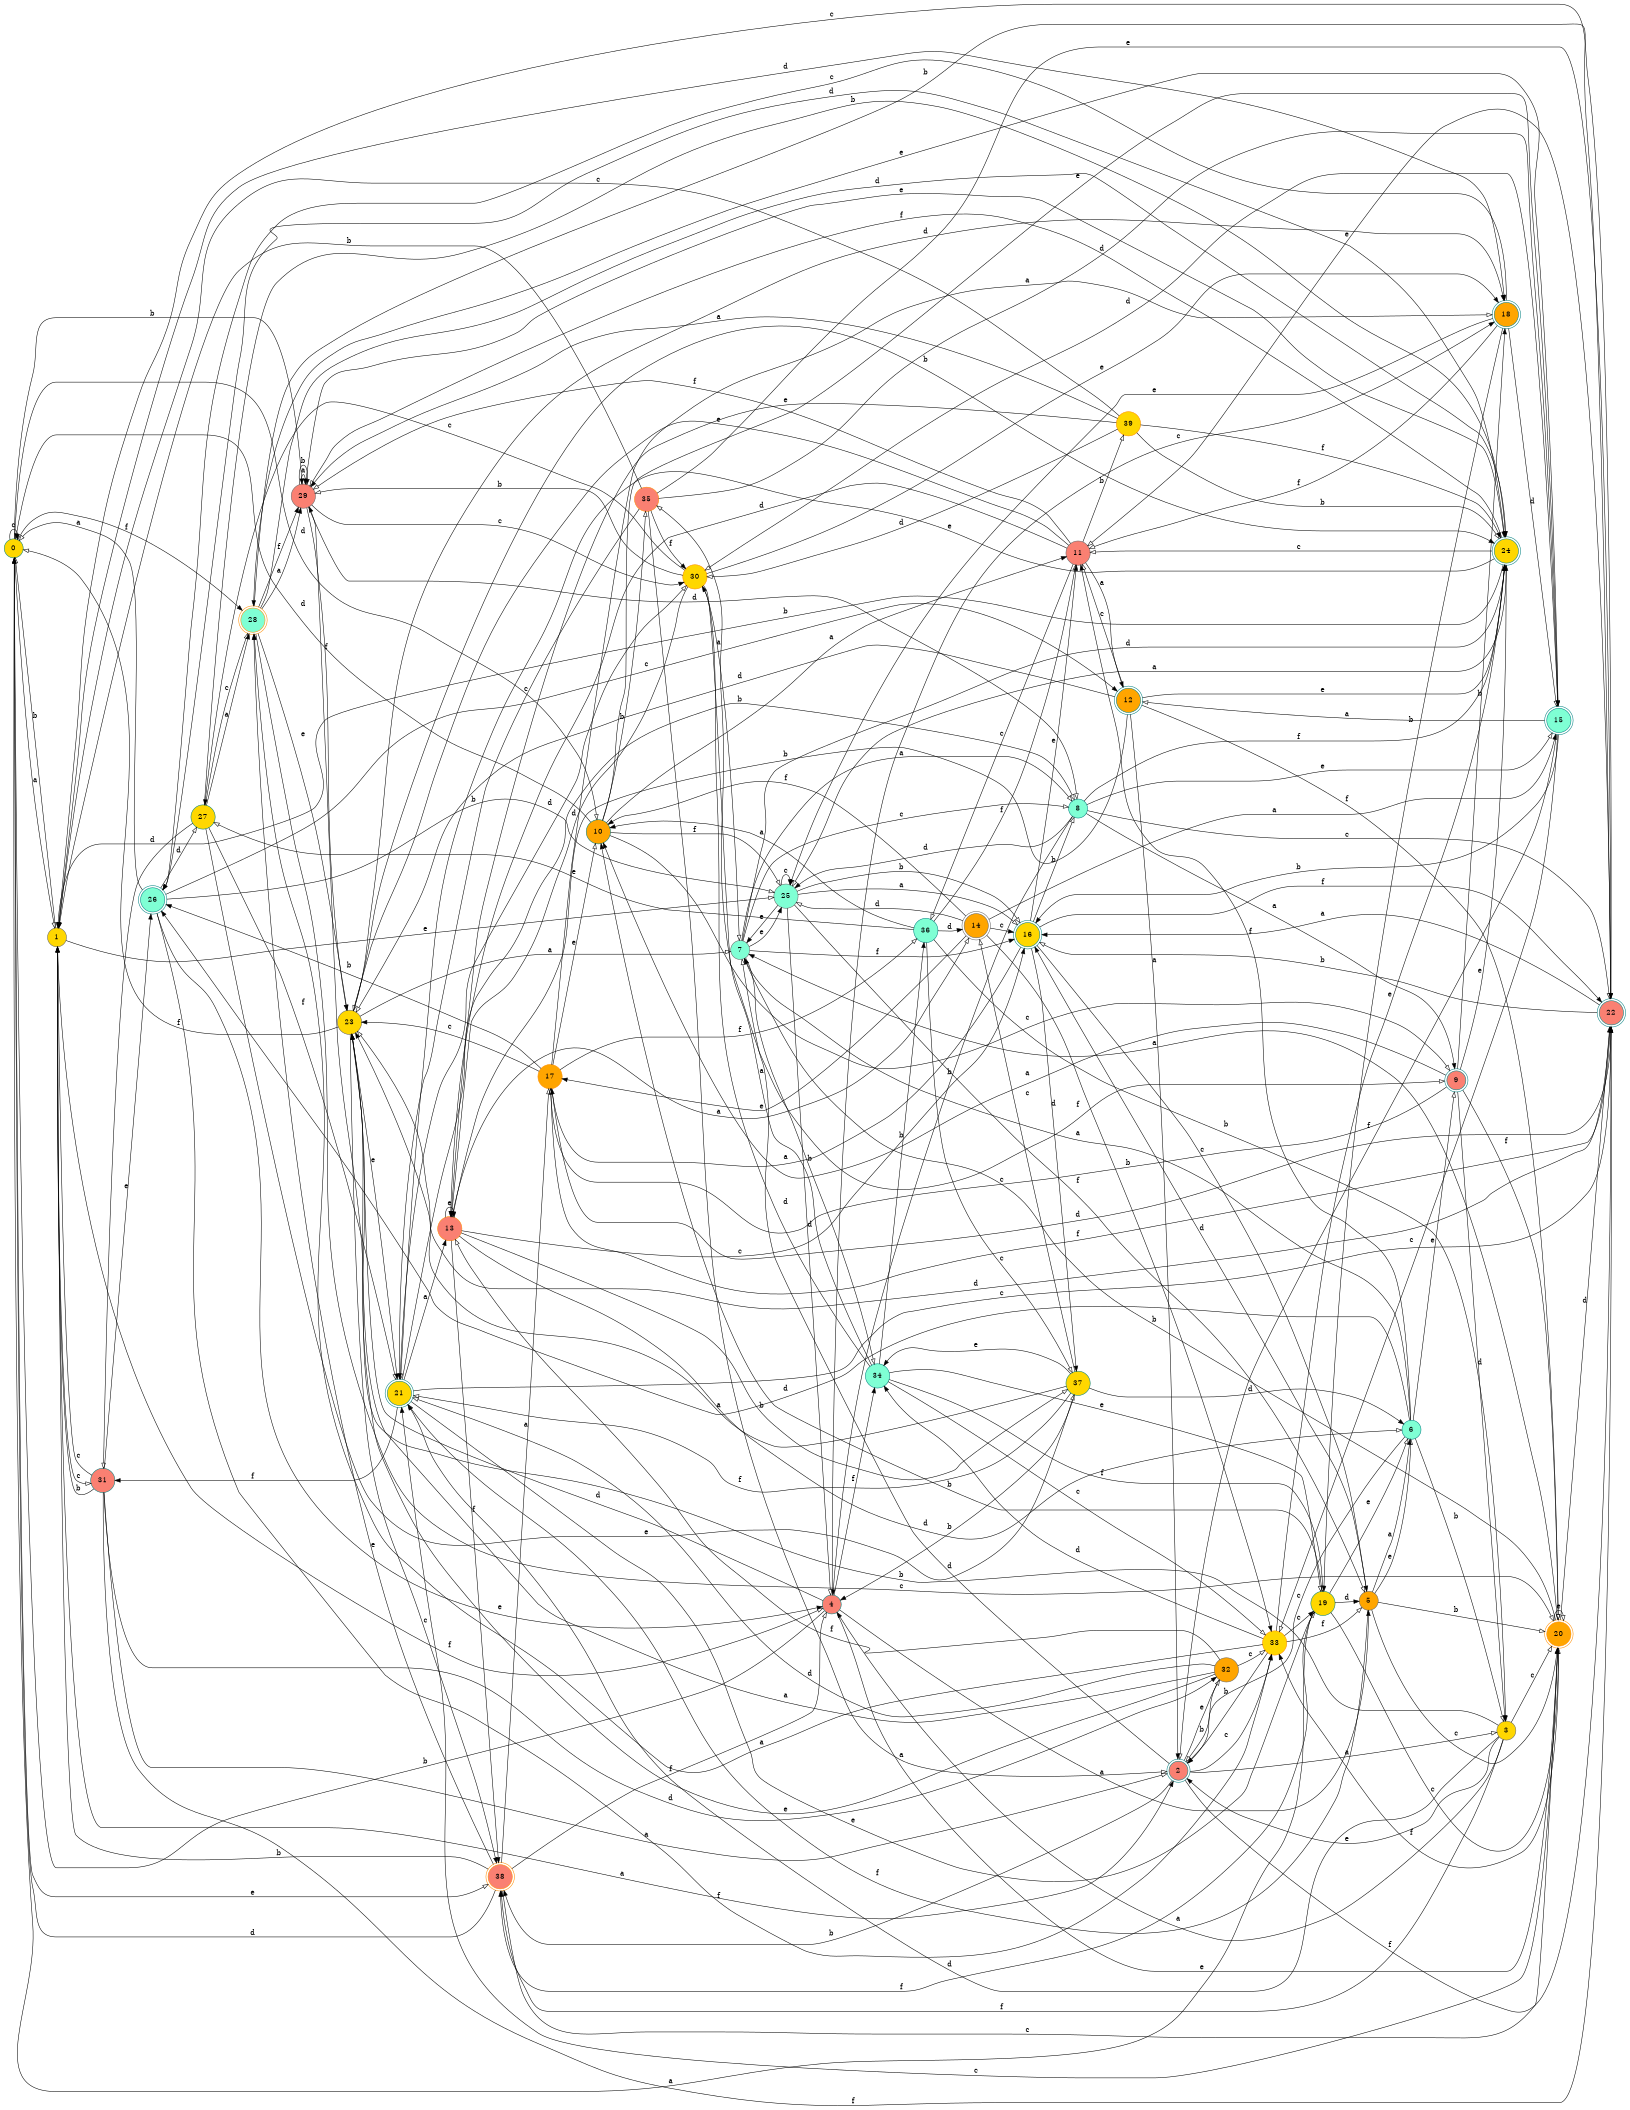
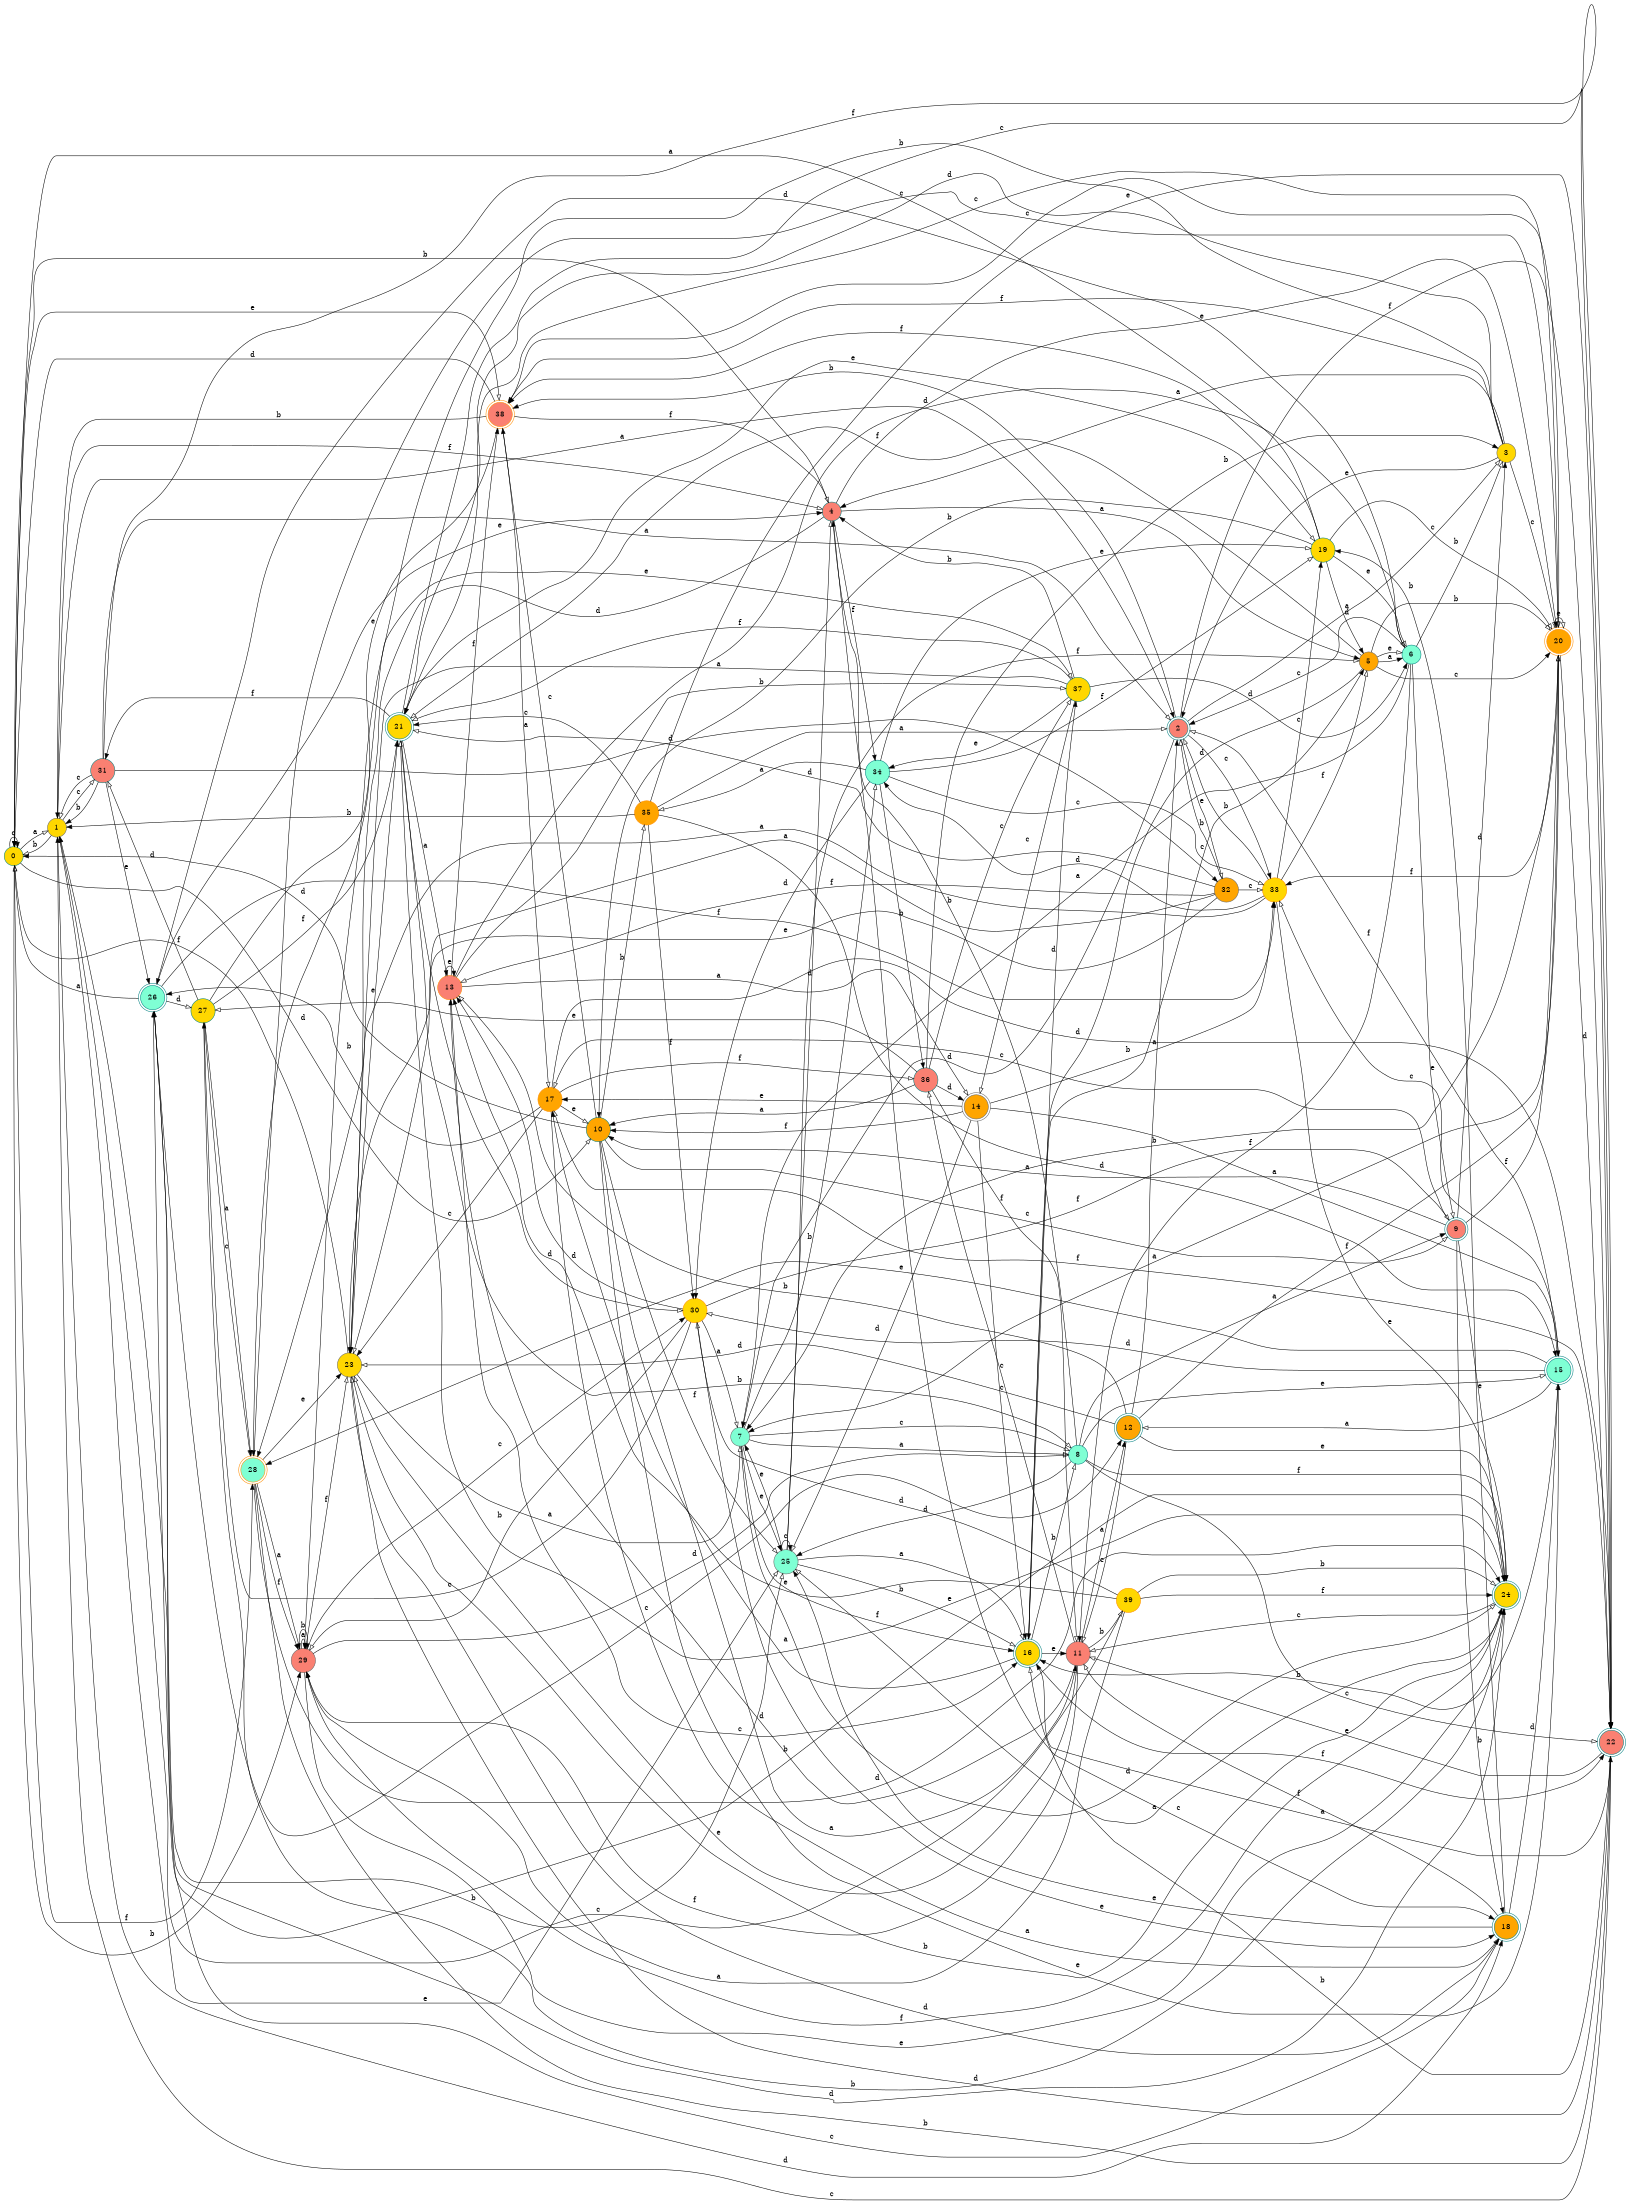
(647, 499) -> (647, 813)
(926, 930) -> (926, 1080)
(370, 1456) -> (550, 776)
